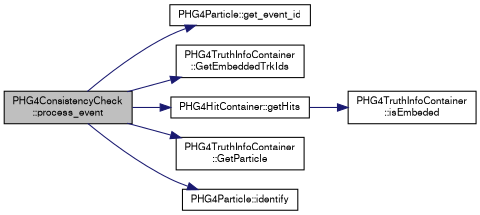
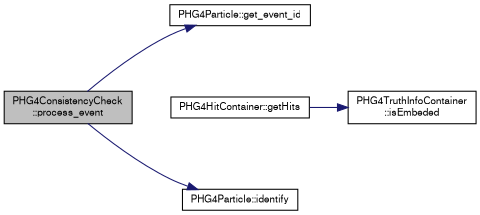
(240, 61) -> none
(146, 107) -> none
(240, 154) -> none
